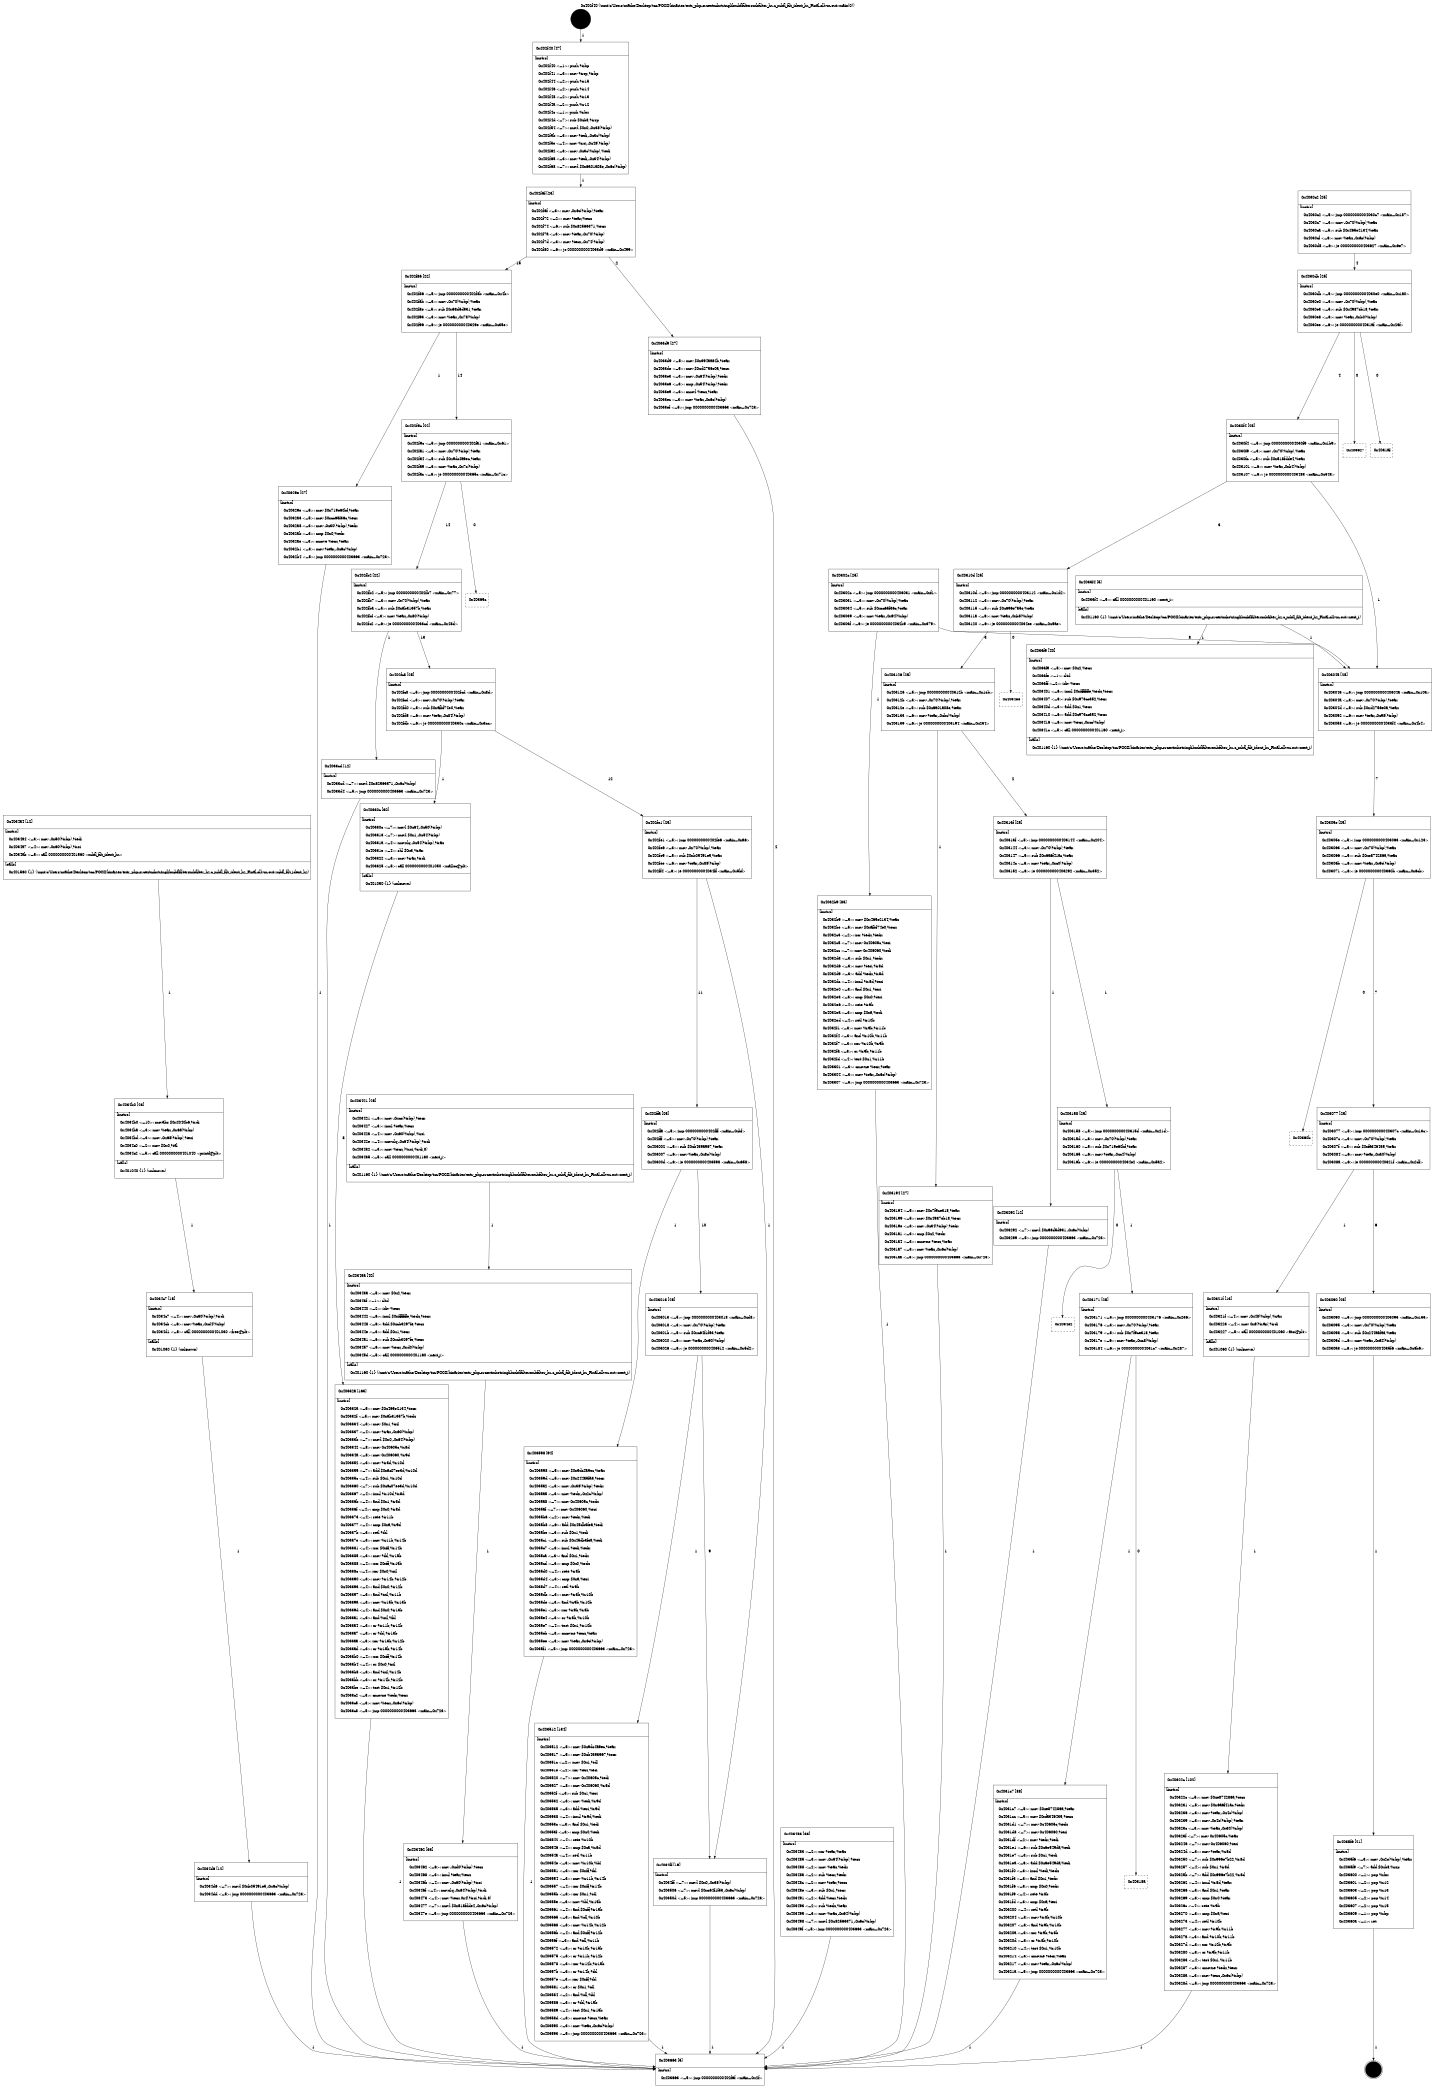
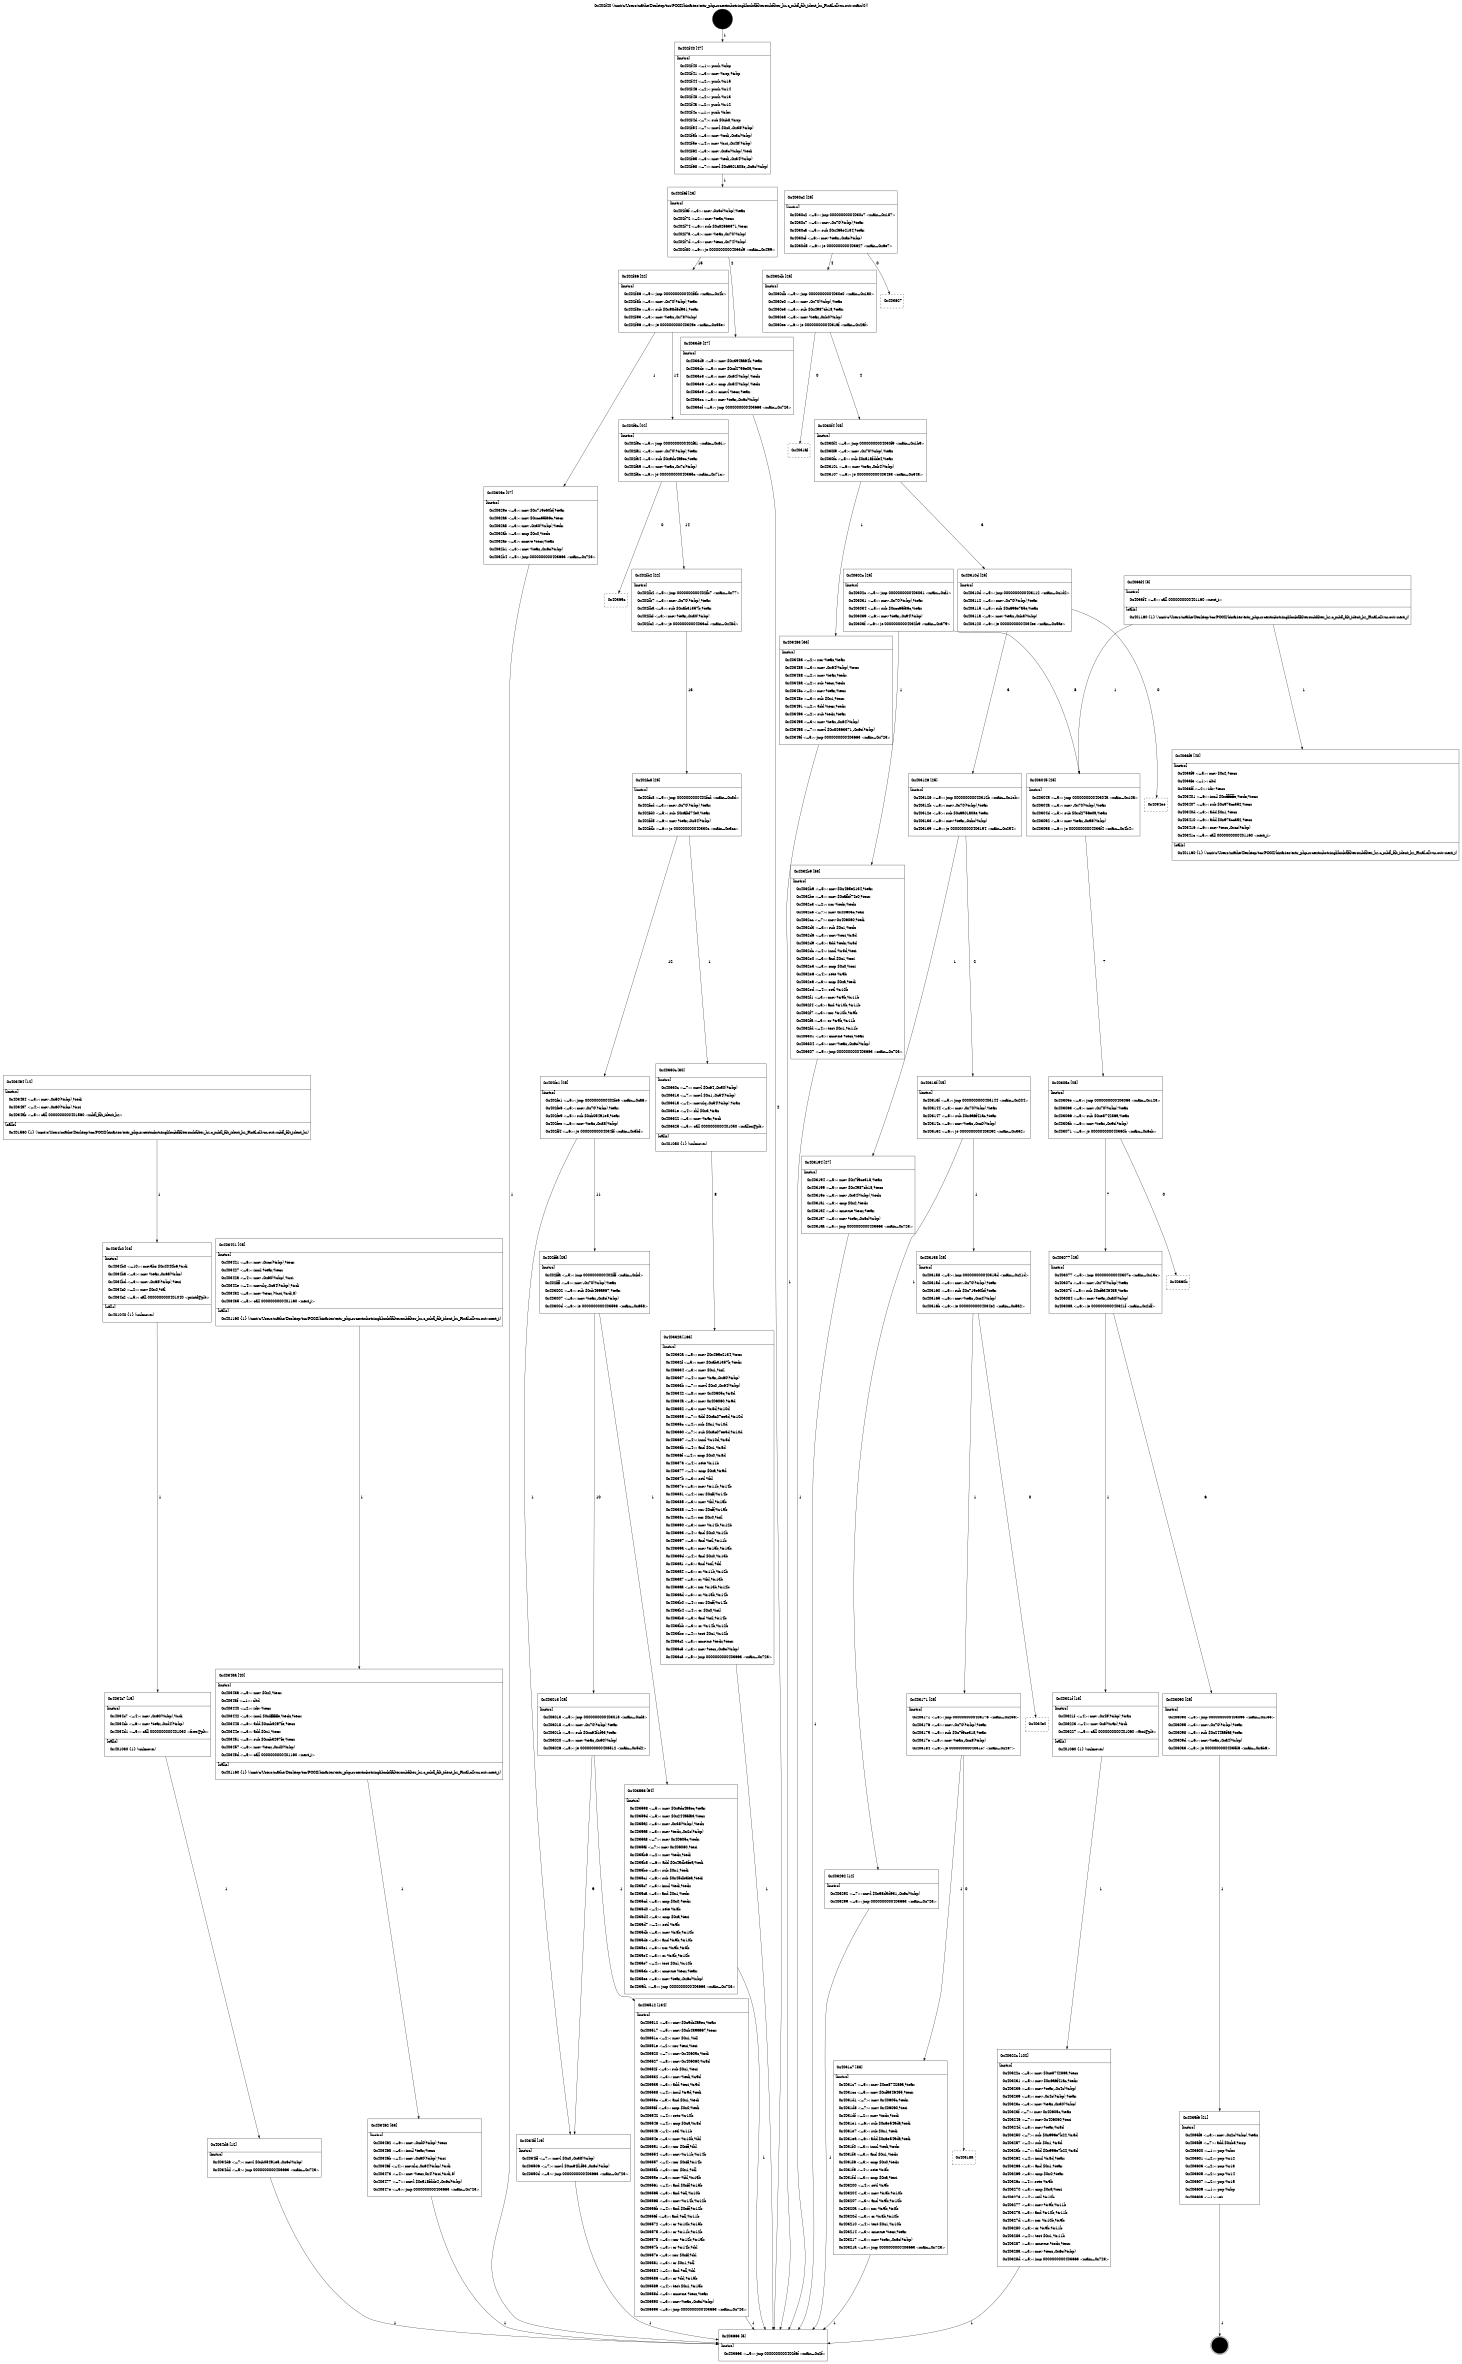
(1354, 387) -> (880, 272)
(1364, 567) -> (843, 557)
(378, 779) -> none
